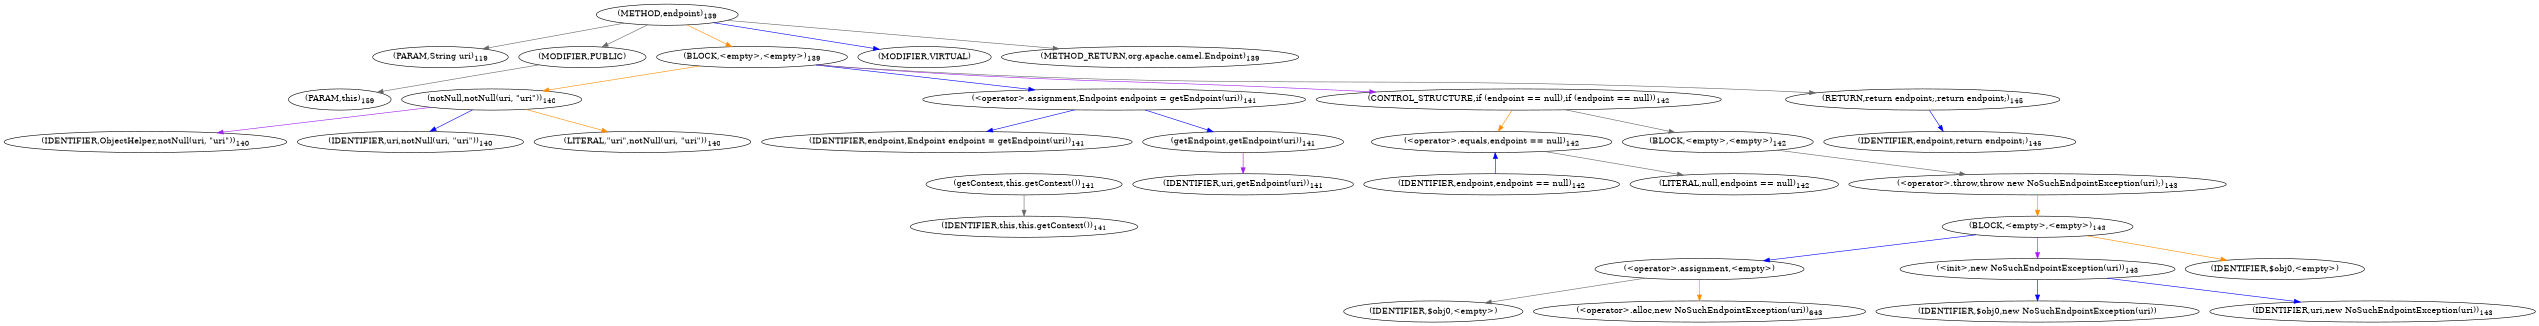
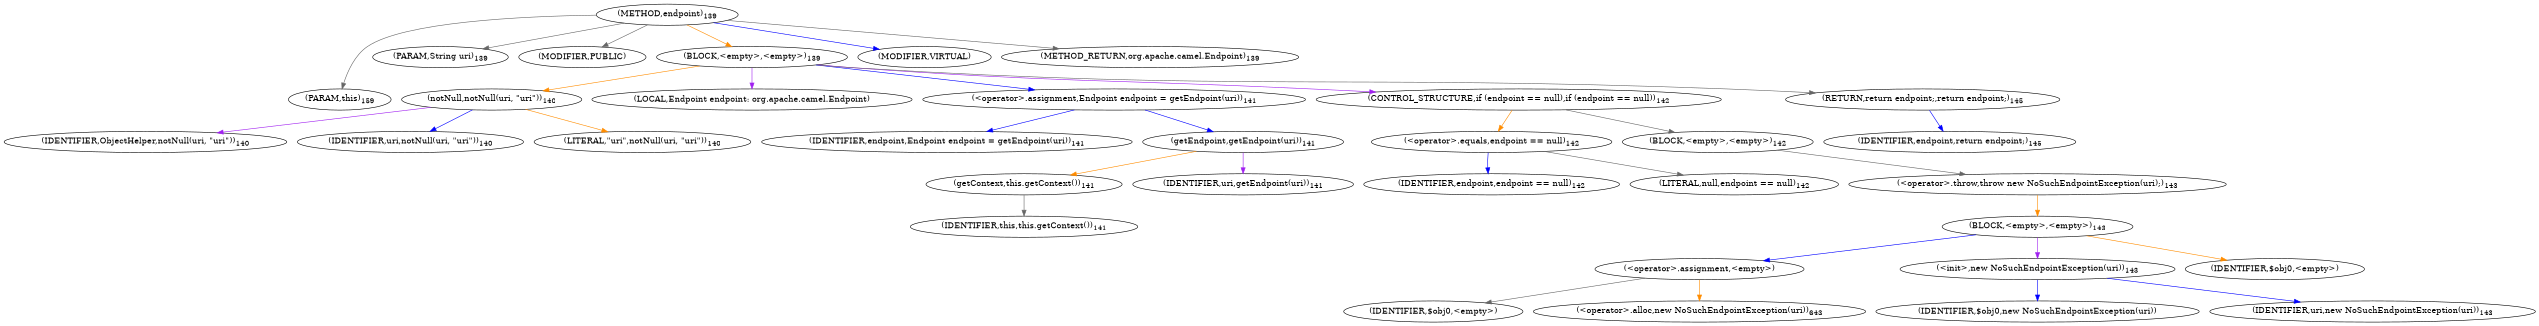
(481, 56) -> (481, 56)
(461, 78) -> (458, 23)
none -> (752, 100)
none -> (1136, 163)
(1496, 166) -> (1488, 160)
